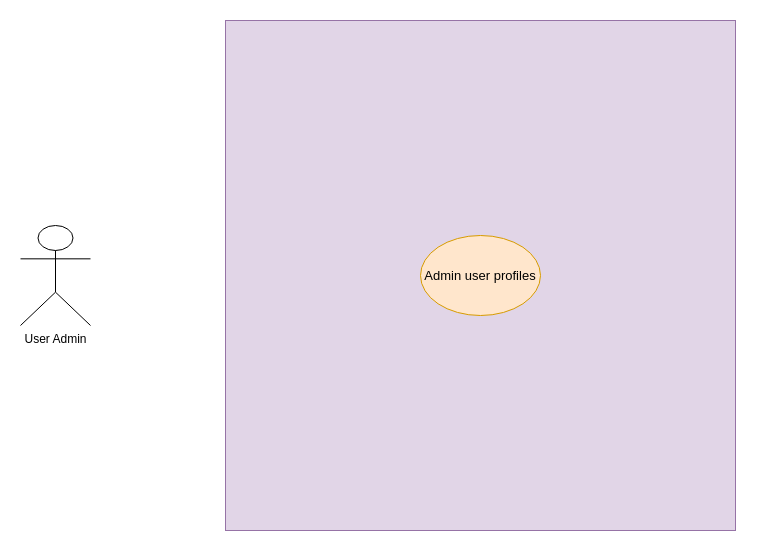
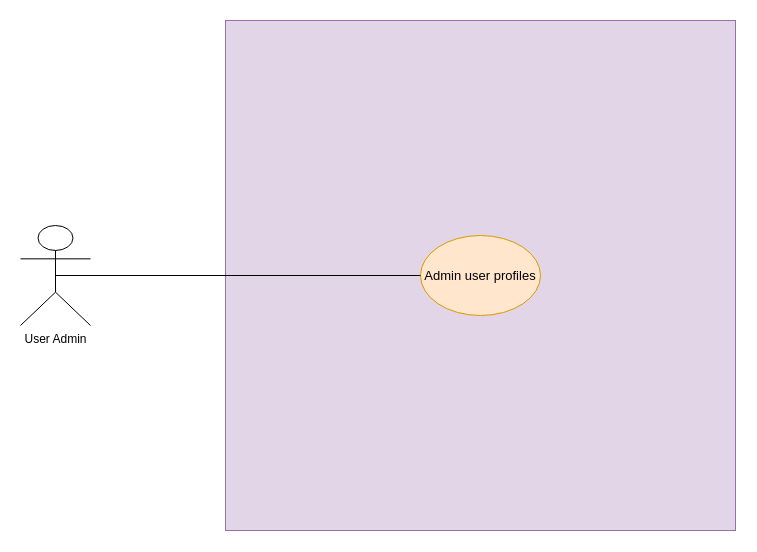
none -> (239, 276)
